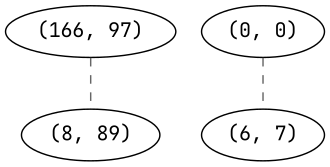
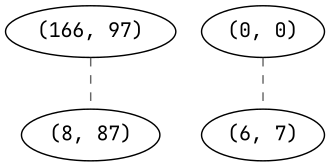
(91, 135) -> (91, 135)
